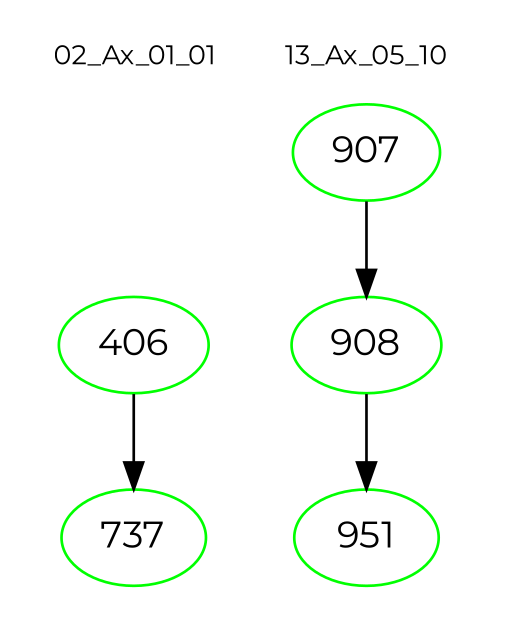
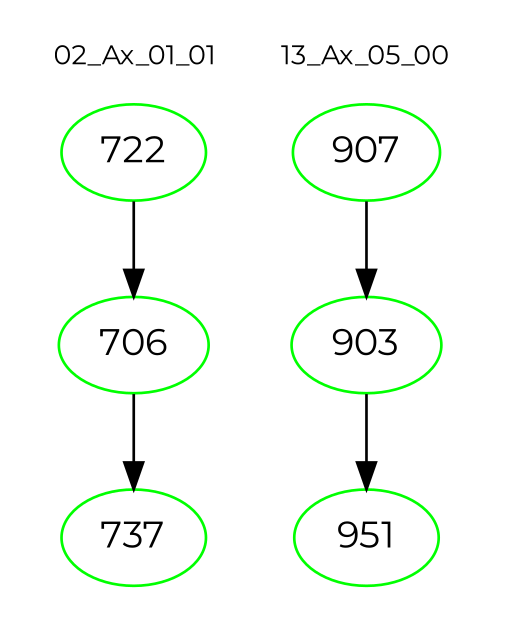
(366, 58) -> (366, 58)
none -> (134, 152)
(134, 345) -> (134, 345)
(366, 345) -> (366, 345)
